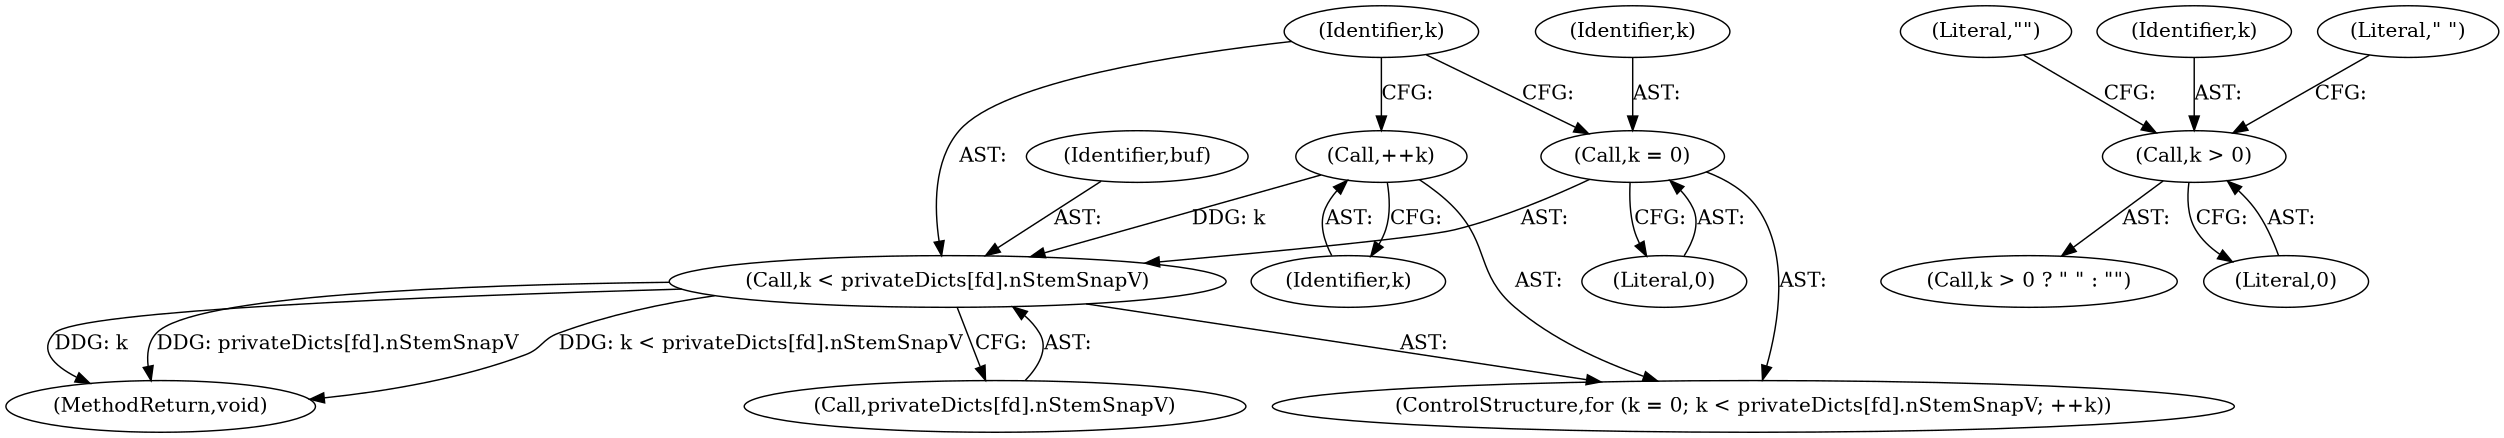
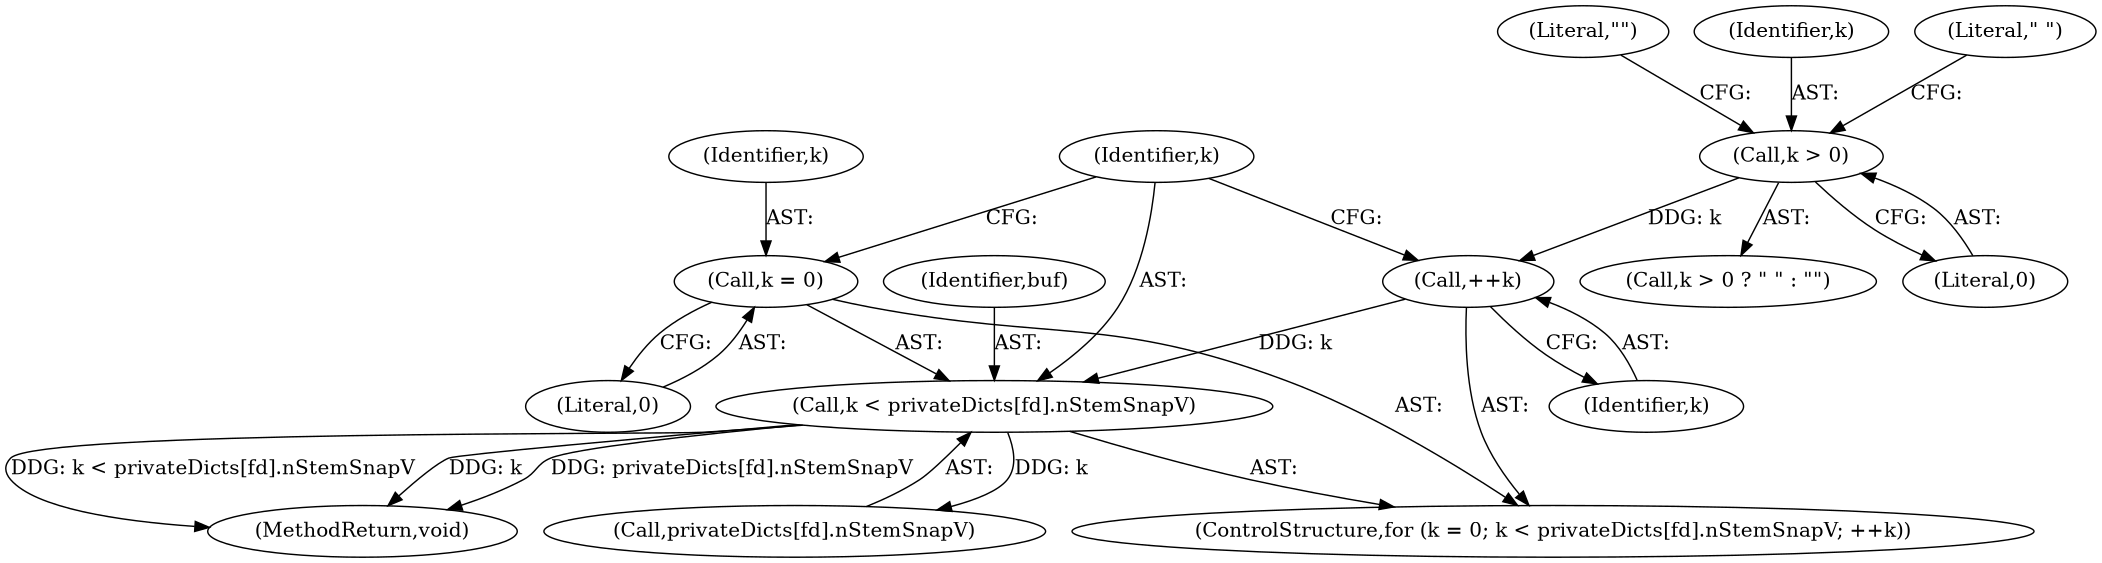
none -> (1636, 217)
(1004, 344) -> (1052, 469)
